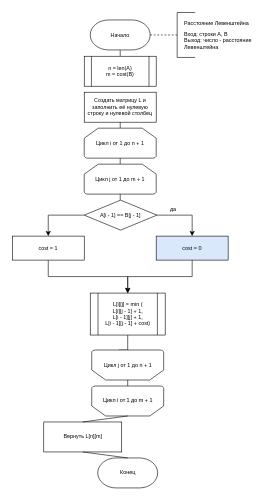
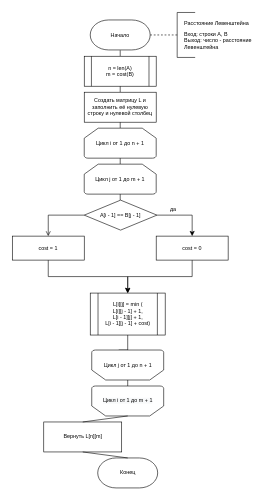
none -> (120, 89)
(48, 230) -> (48, 232)
(192, 248) -> (192, 248)
